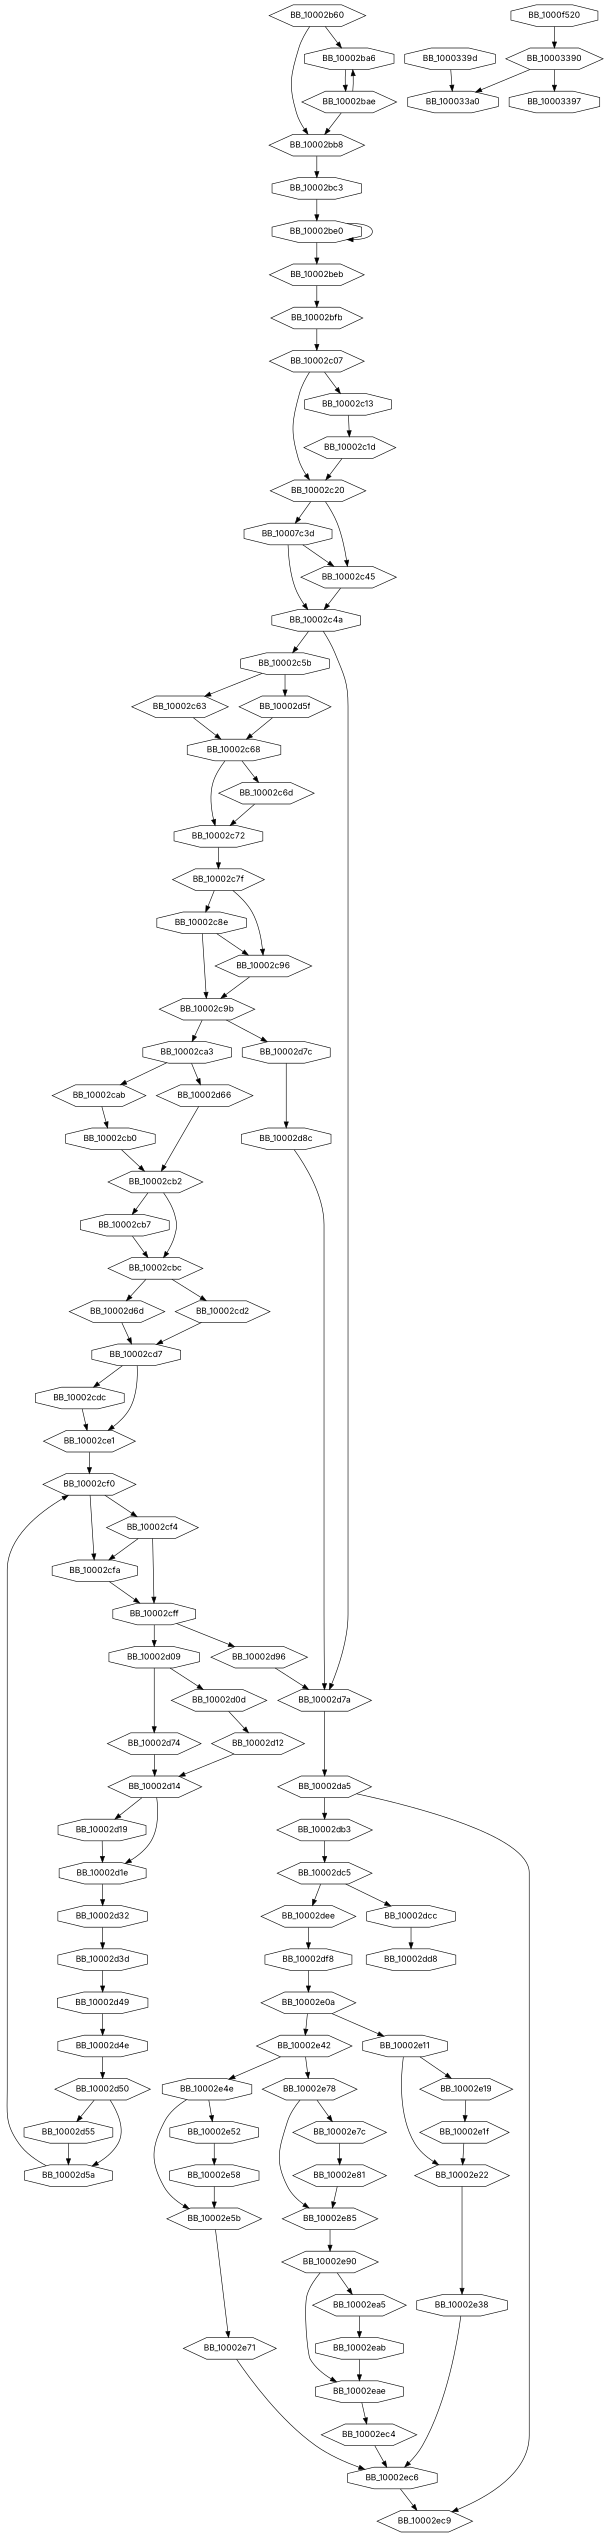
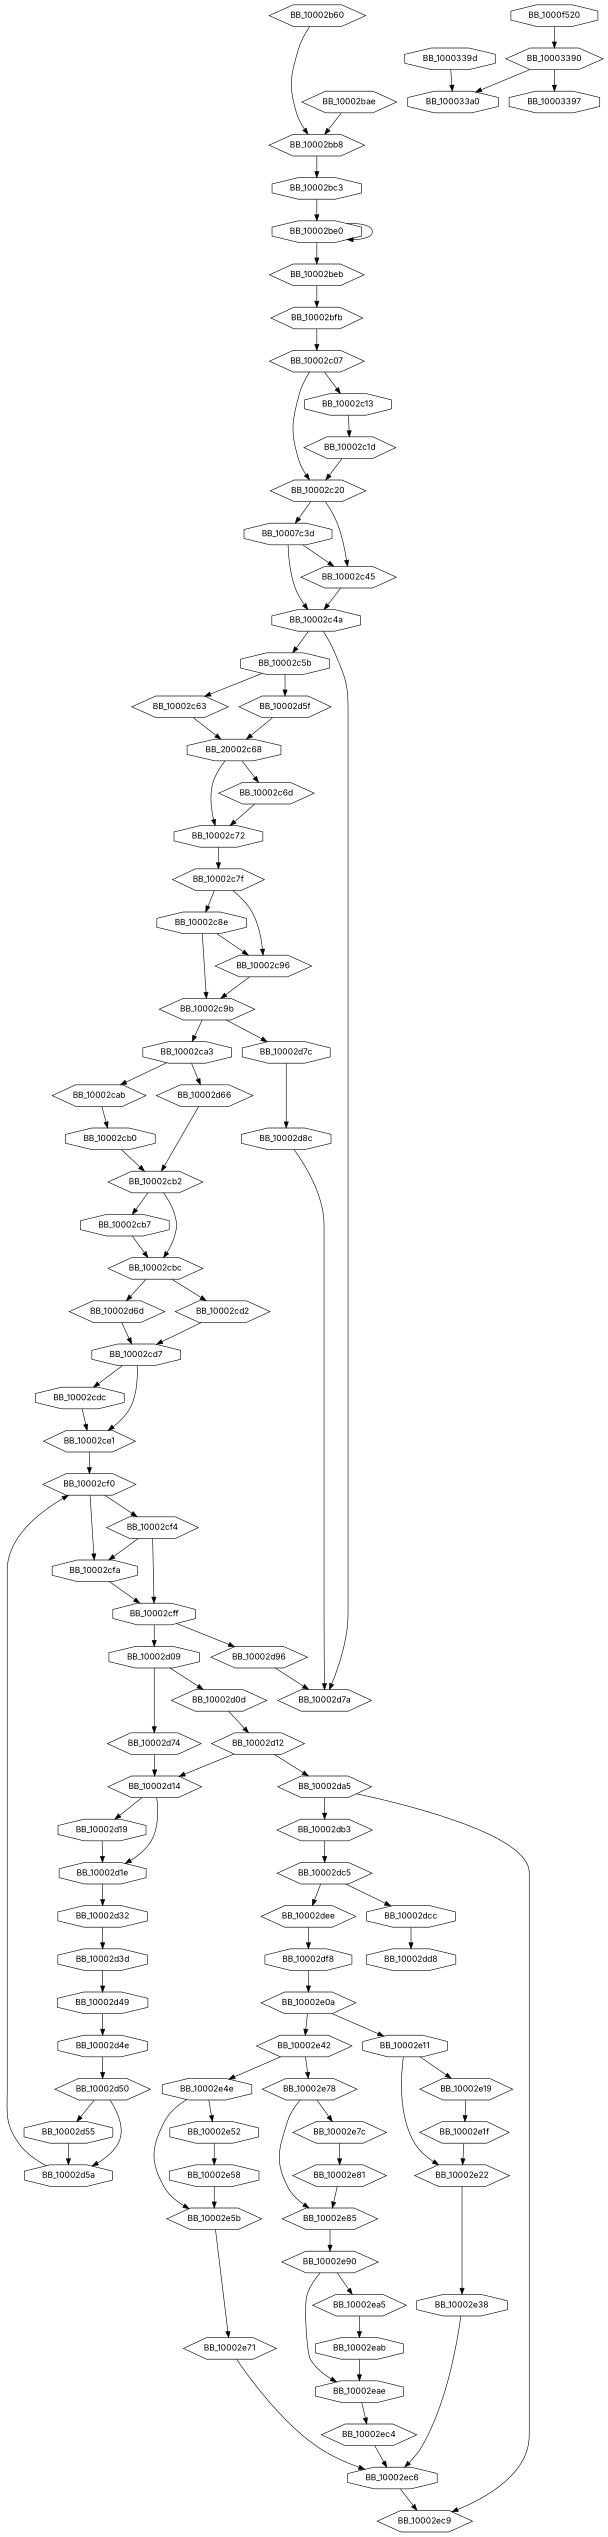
(349, 59) -> none
(234, 750) -> (234, 750)
(325, 1741) -> (289, 1763)
